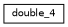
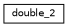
(34, 14) -> (34, 14)
